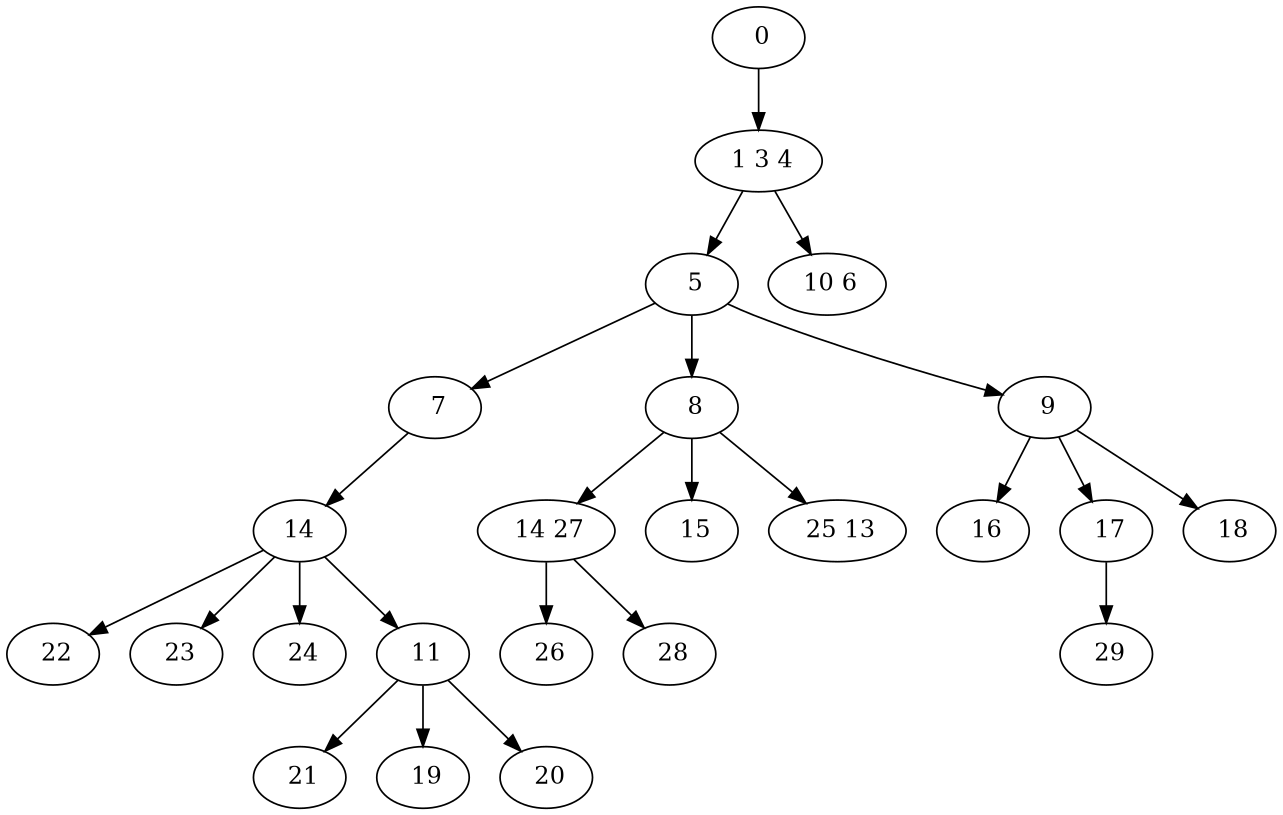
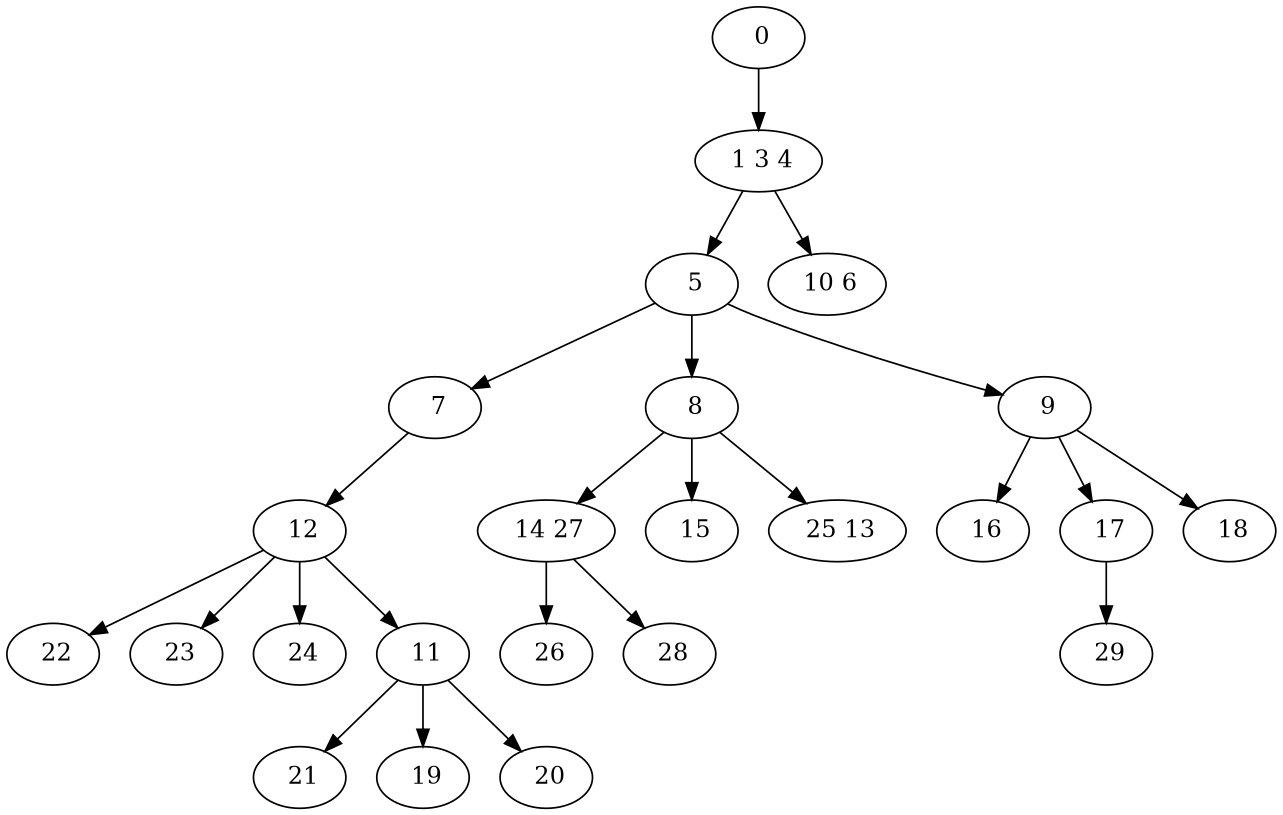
(300, 531) -> (300, 531)
